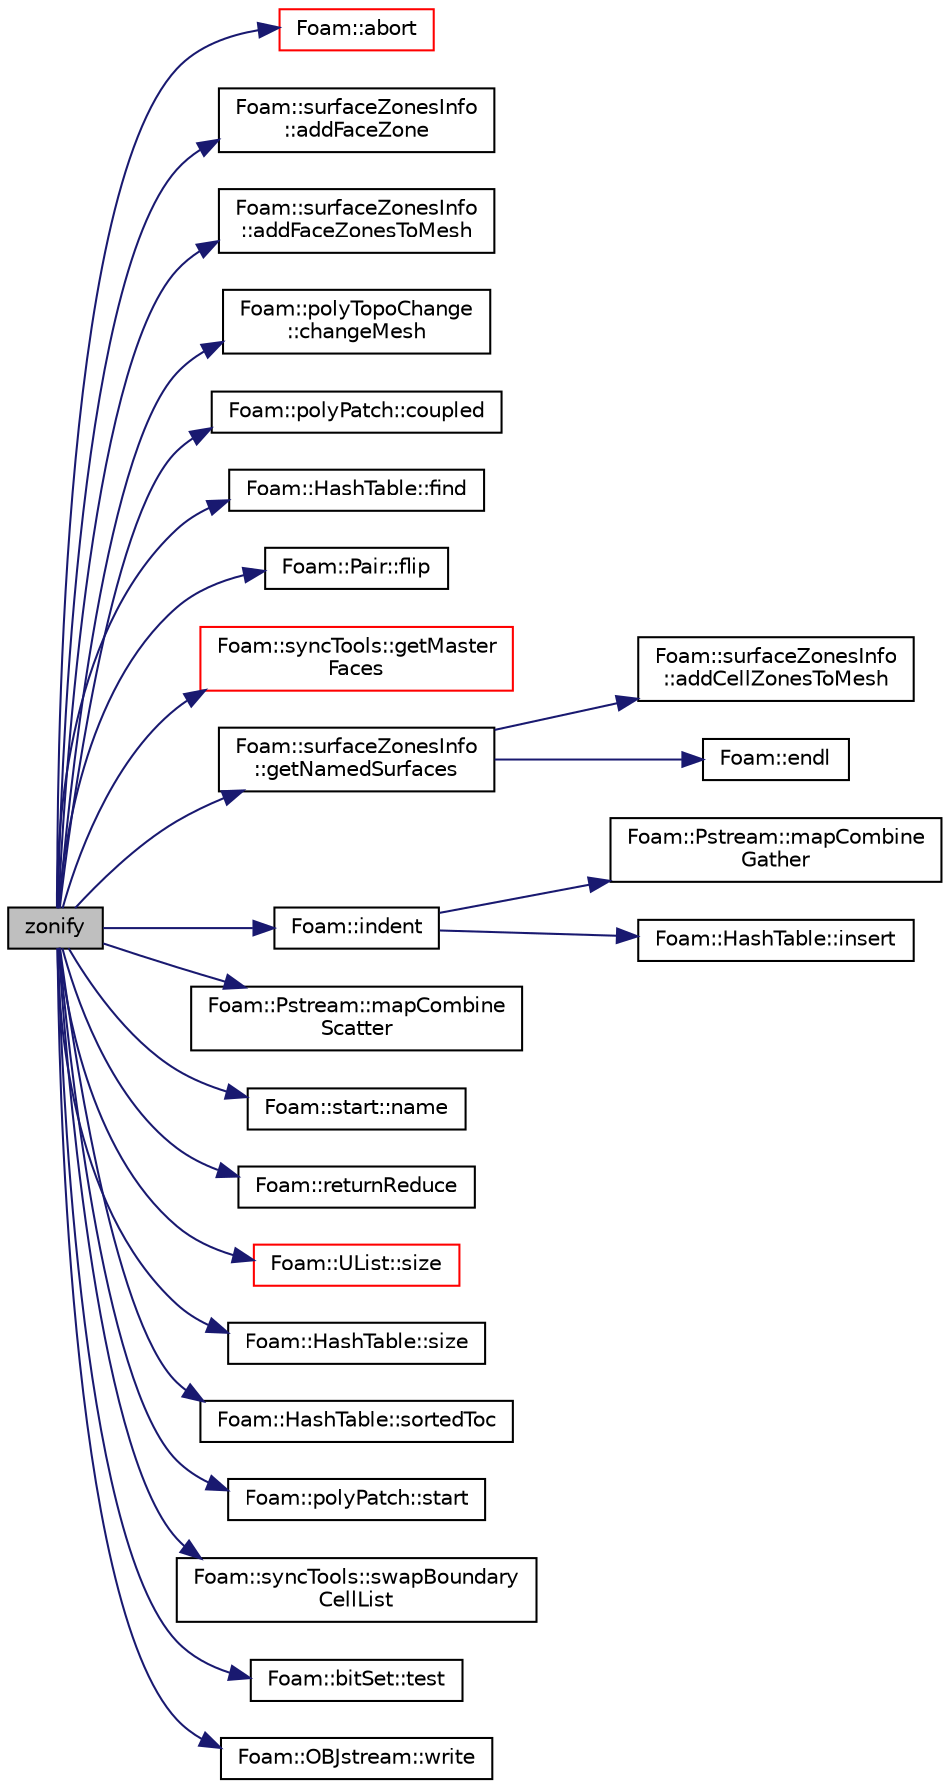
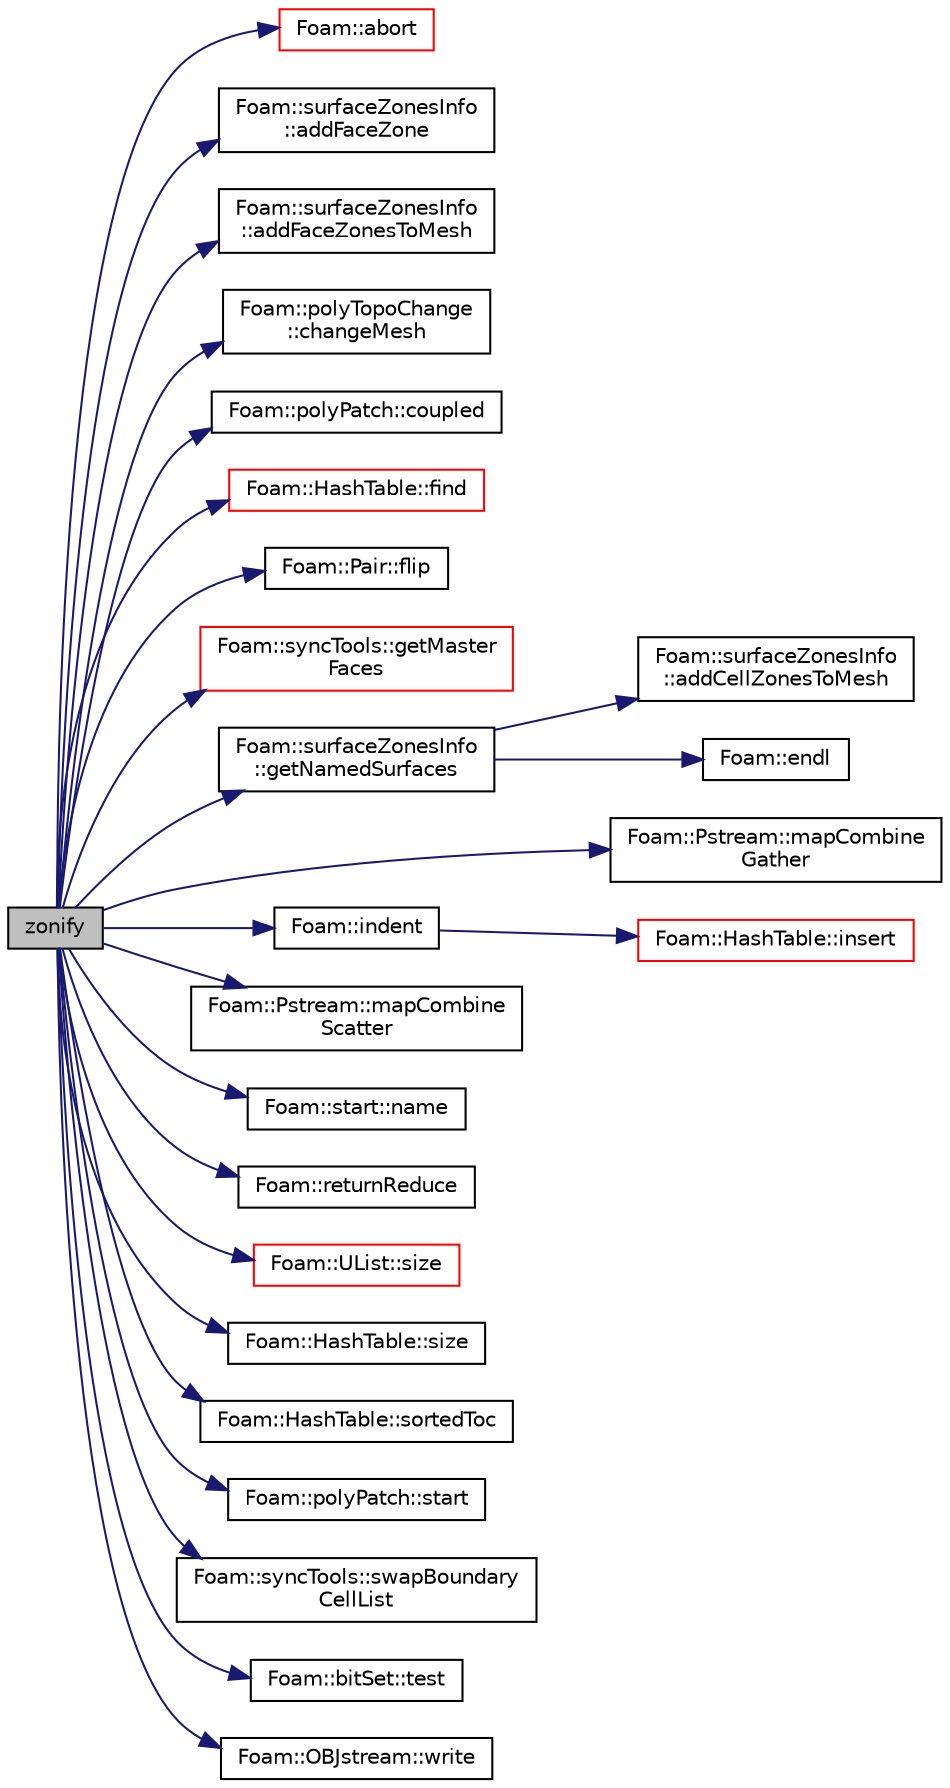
(357, 490) -> (357, 490)
(514, 899) -> (344, 865)
(776, 940) -> (776, 940)
